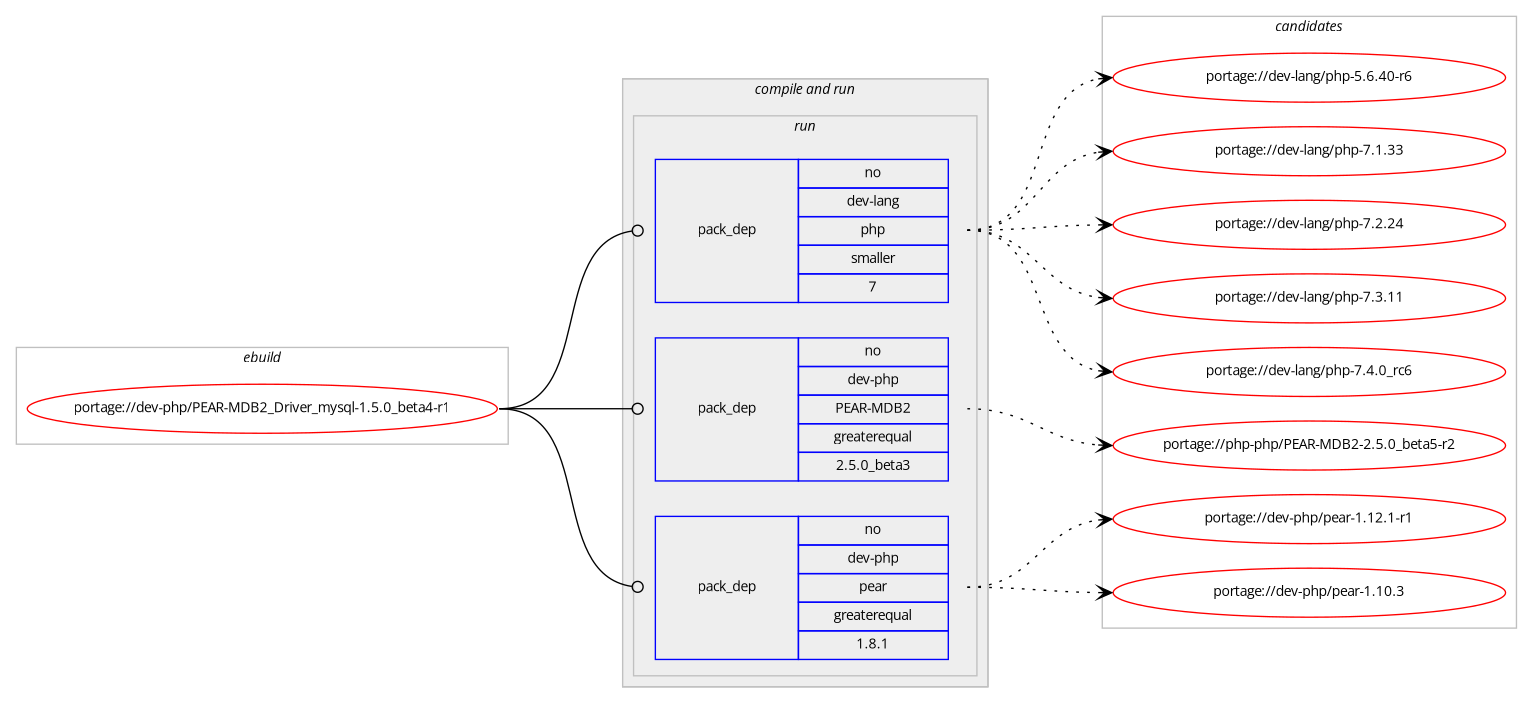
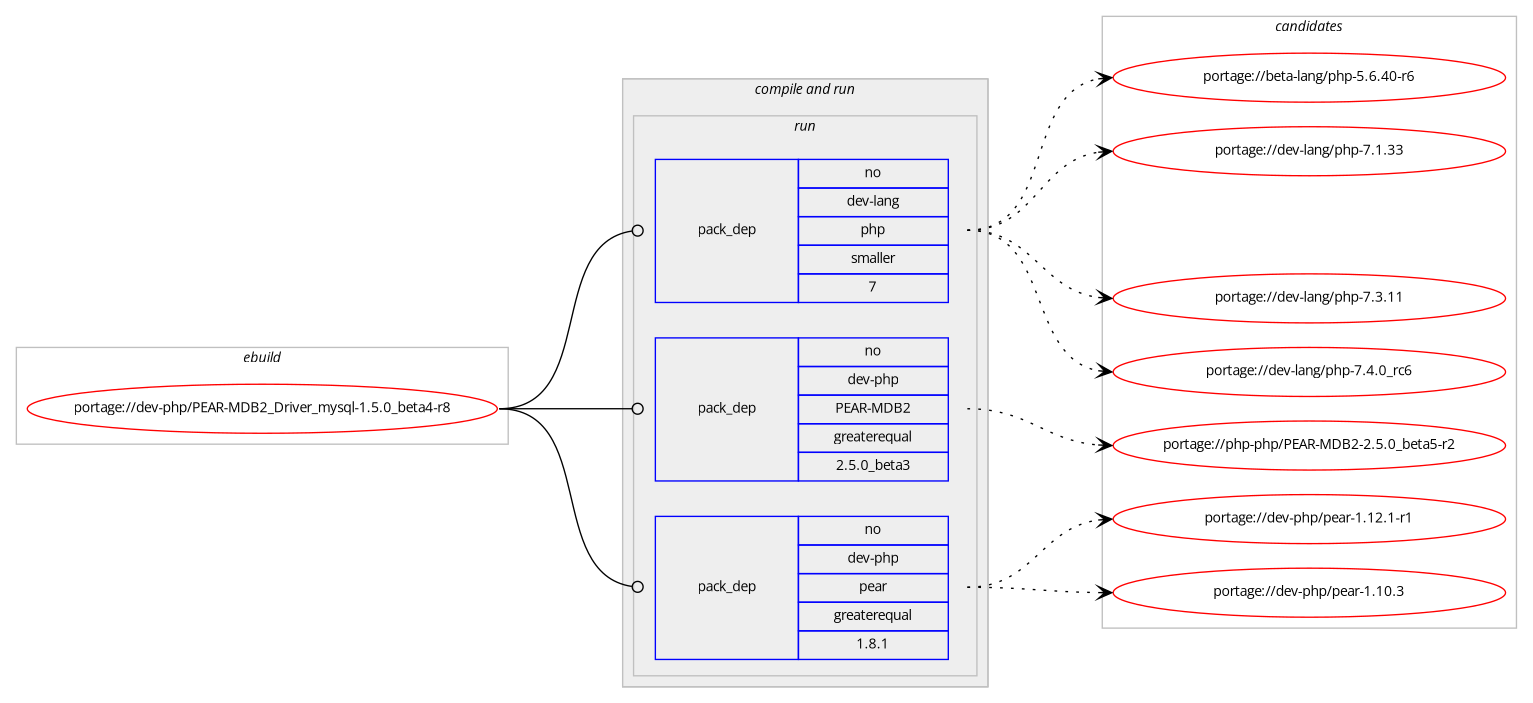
(1309, 78) -> (1309, 78)
(1309, 225) -> none
(262, 409) -> (262, 409)
